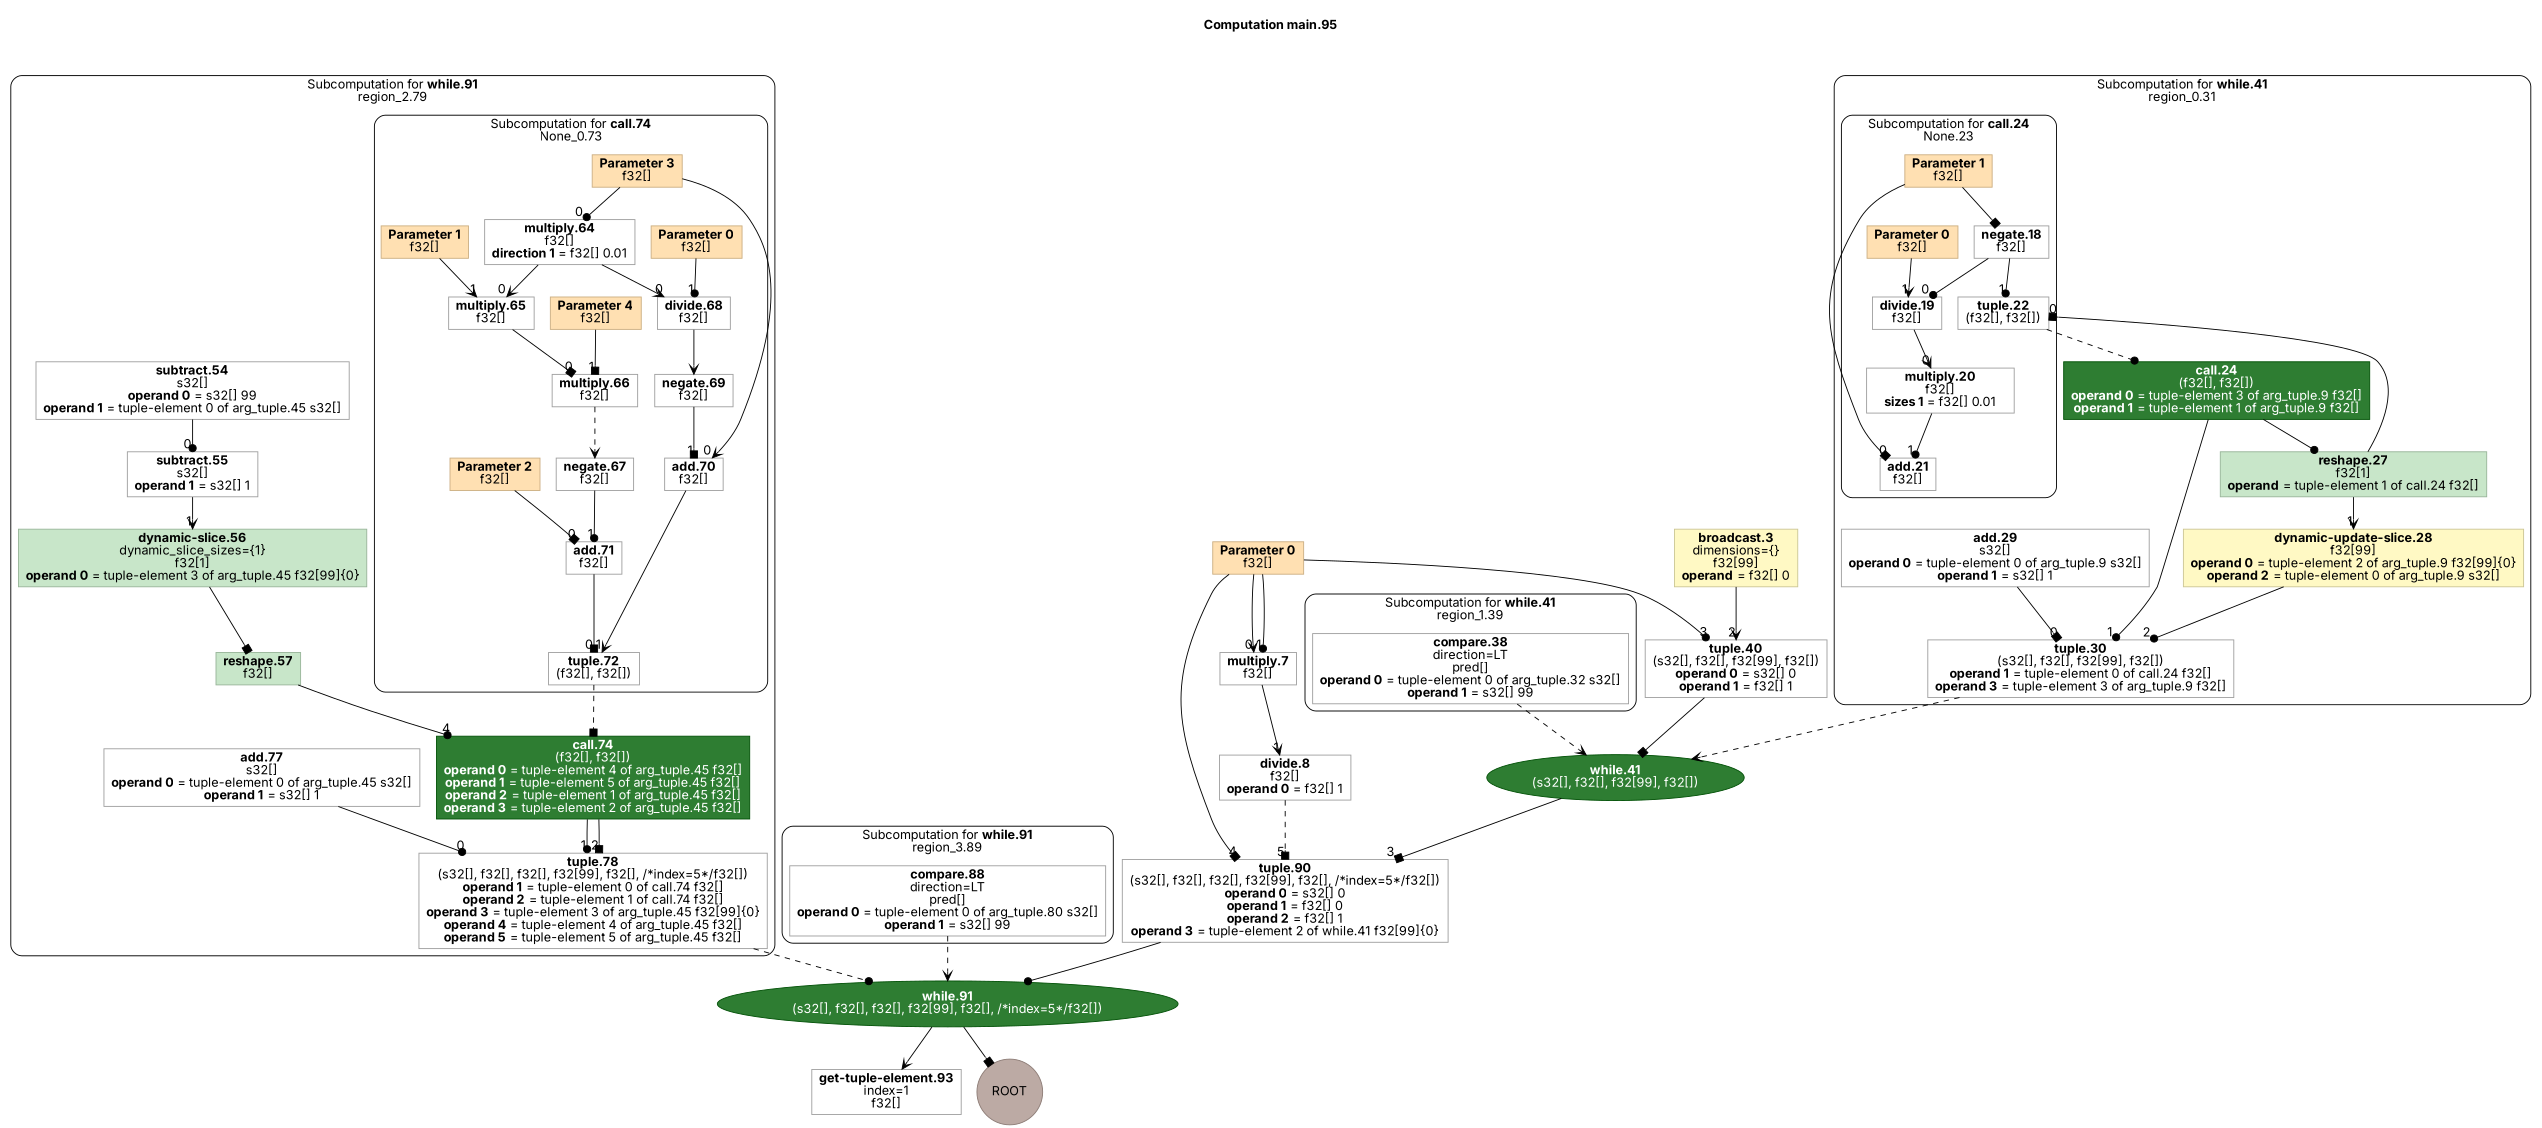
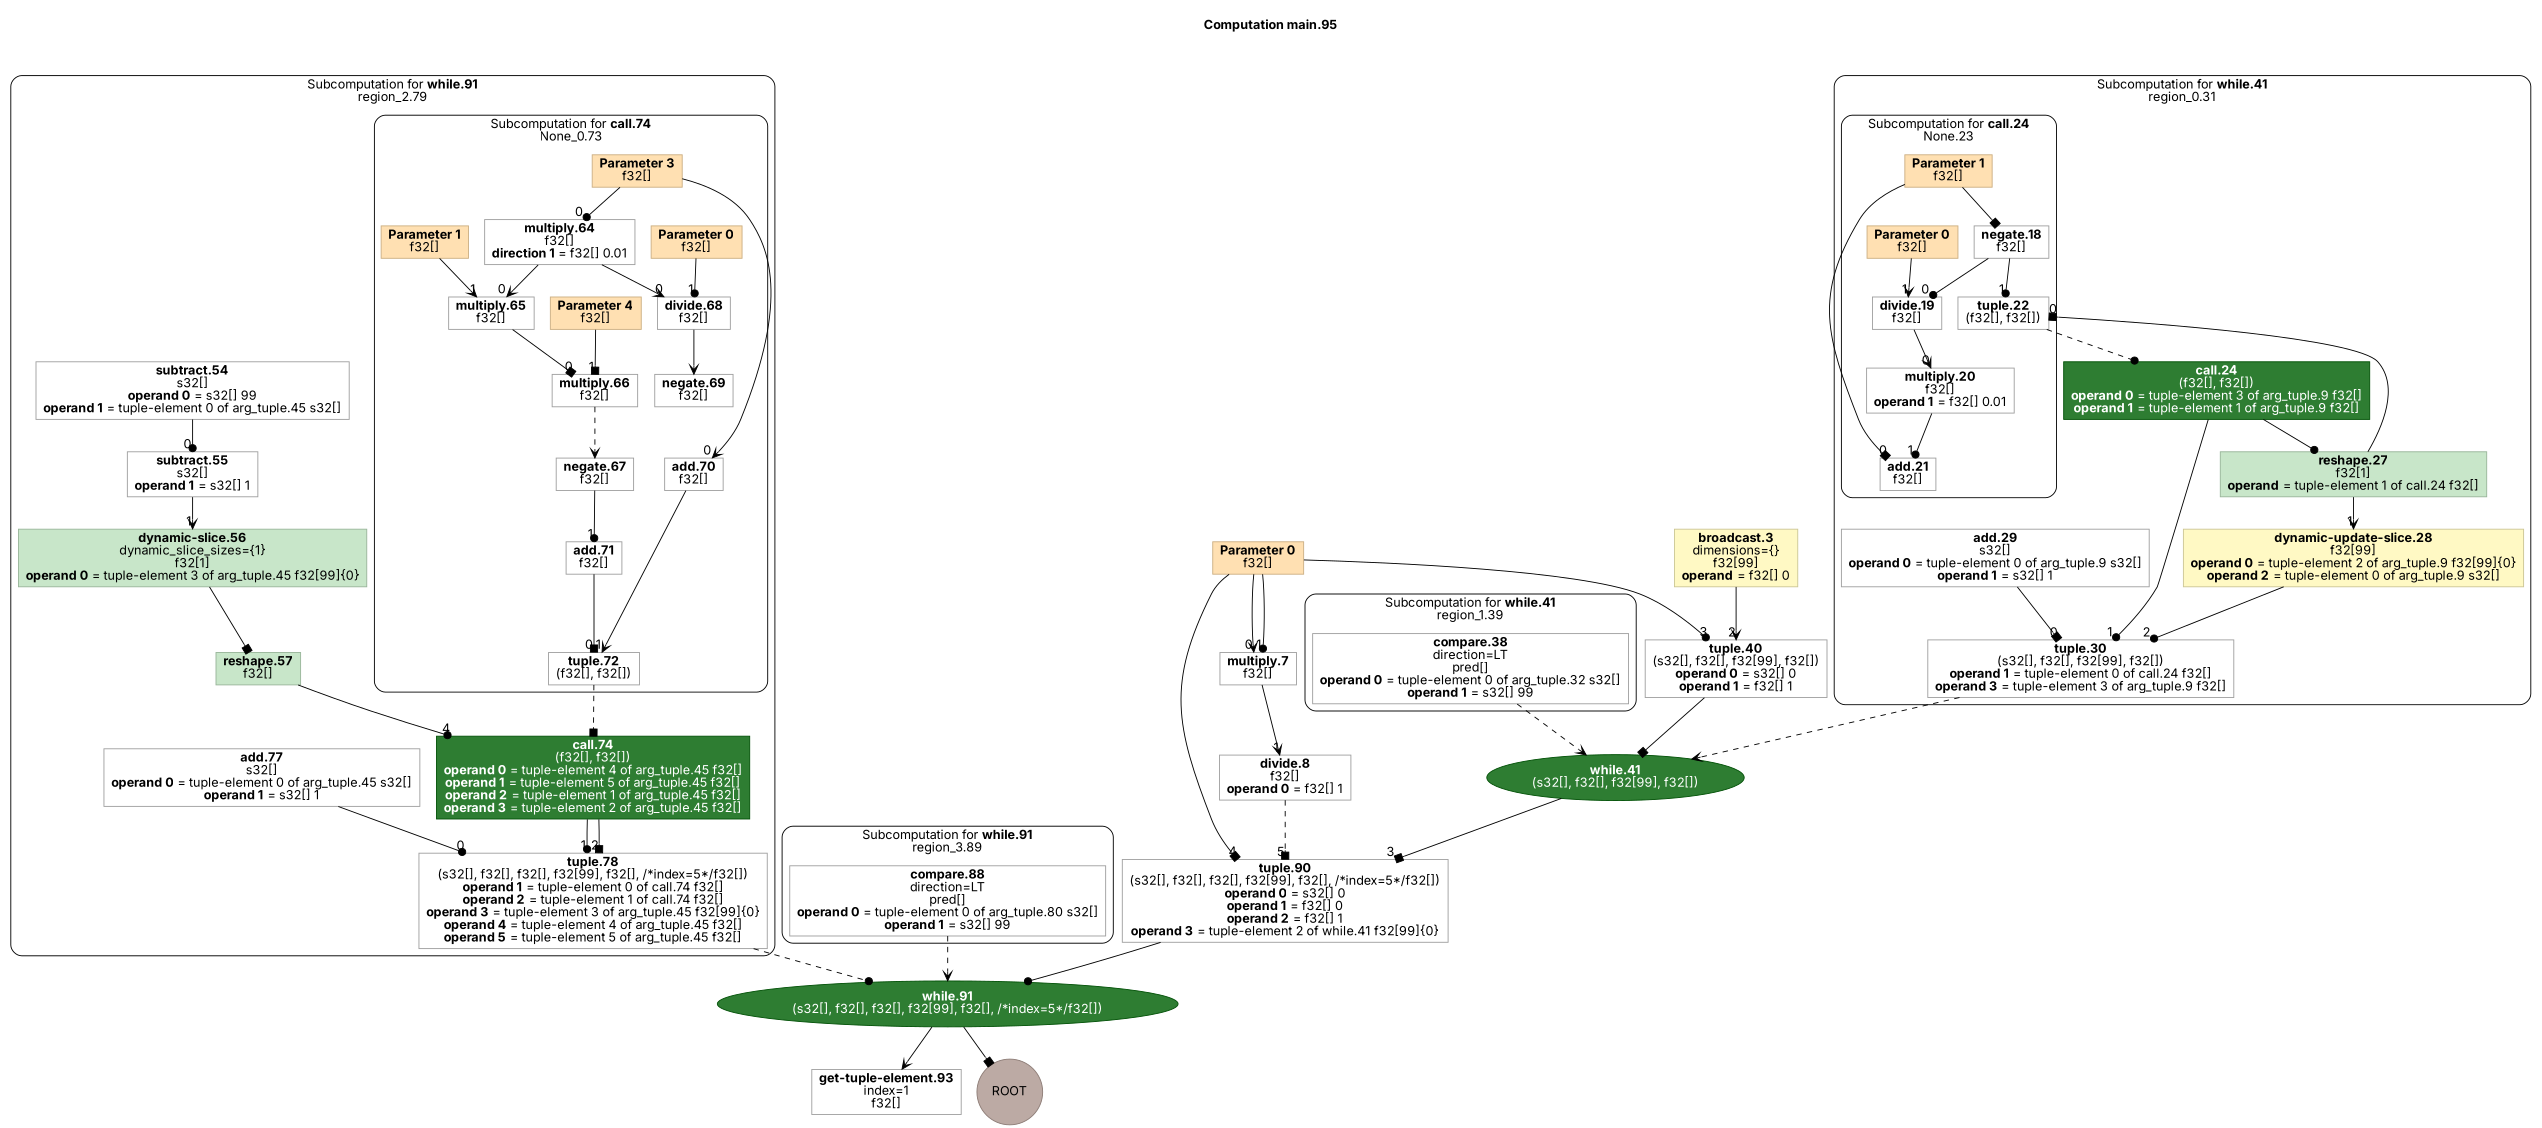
(1904, 402) -> (1904, 402)
(694, 428) -> none
(495, 474) -> none
